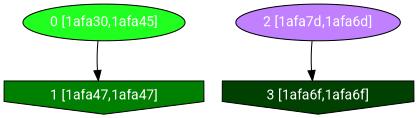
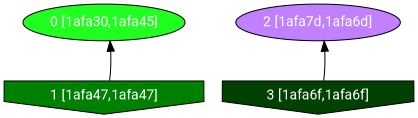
(97, 56) -> (111, 66)
(311, 56) -> (325, 66)
